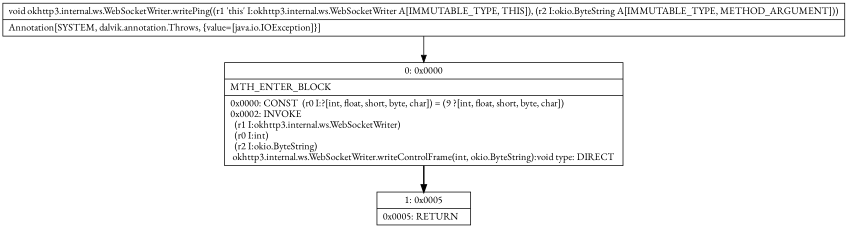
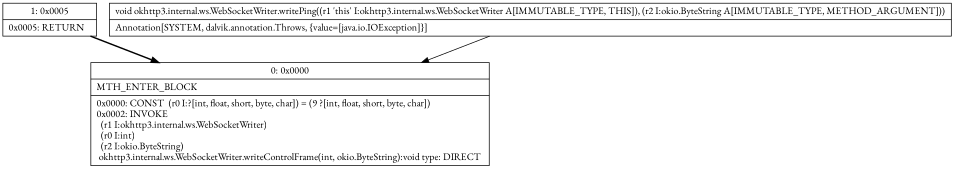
(424, 175) -> (121, 48)
